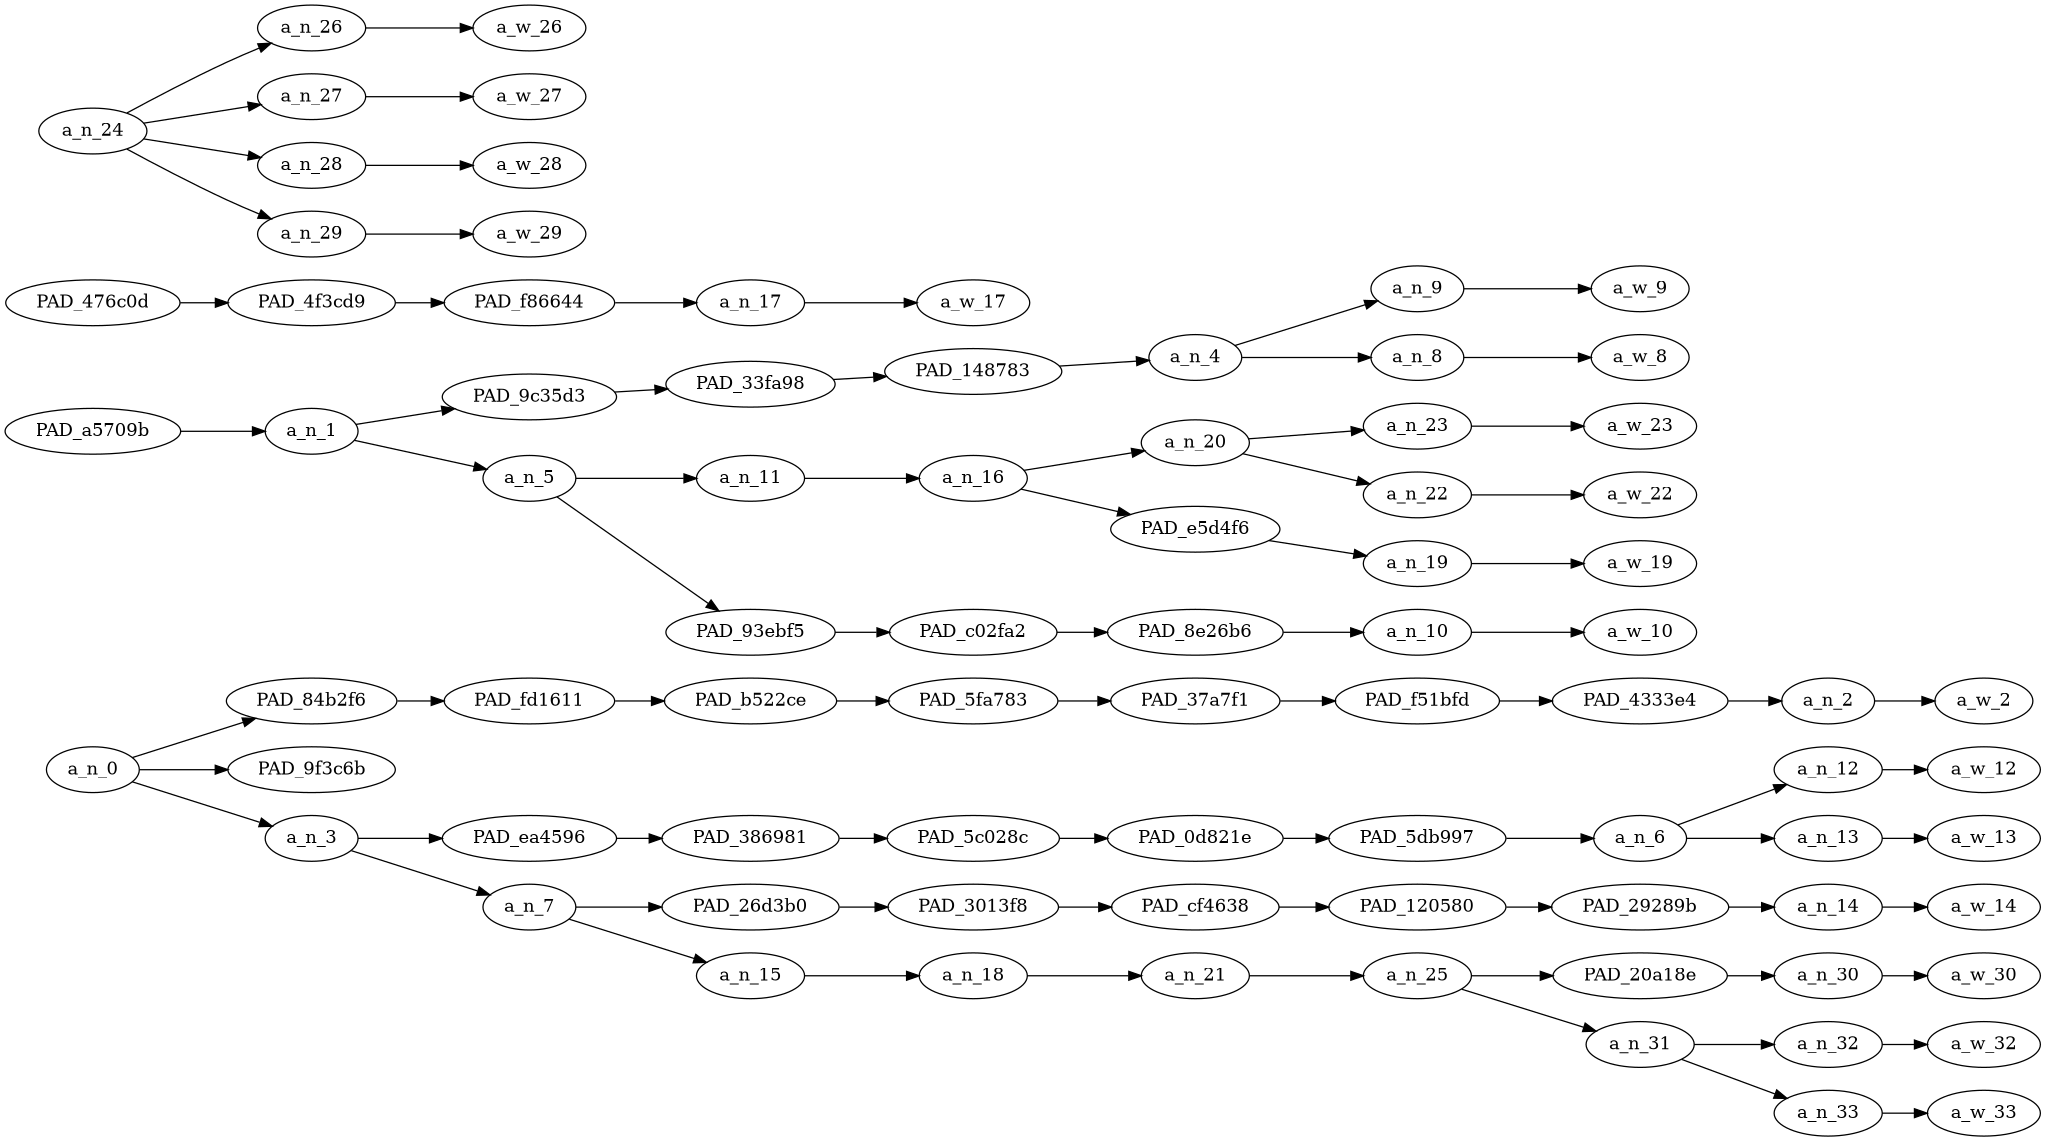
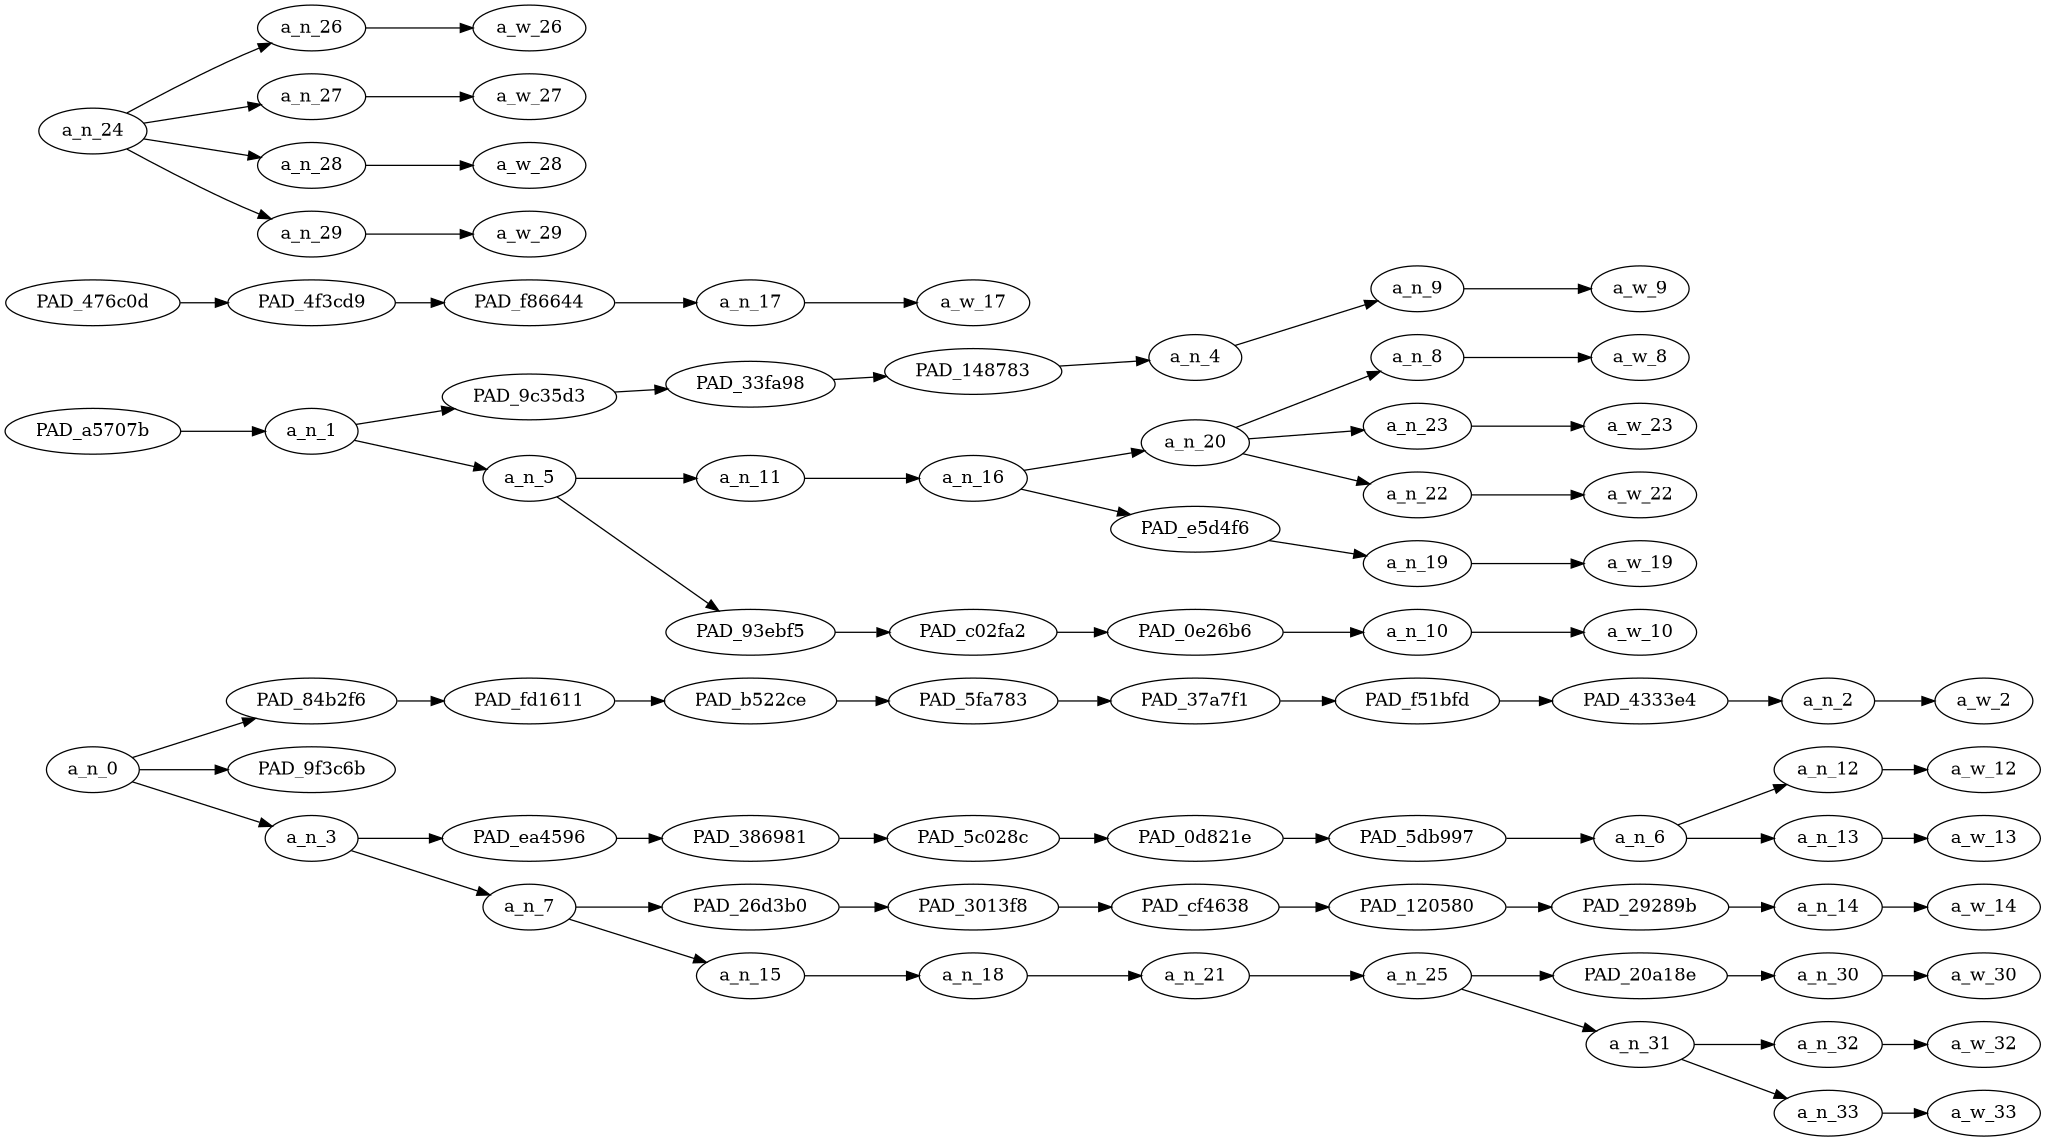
(1300, 357) -> (1302, 402)
(93, 431) -> (93, 431)
(1195, 632) -> (1195, 632)
